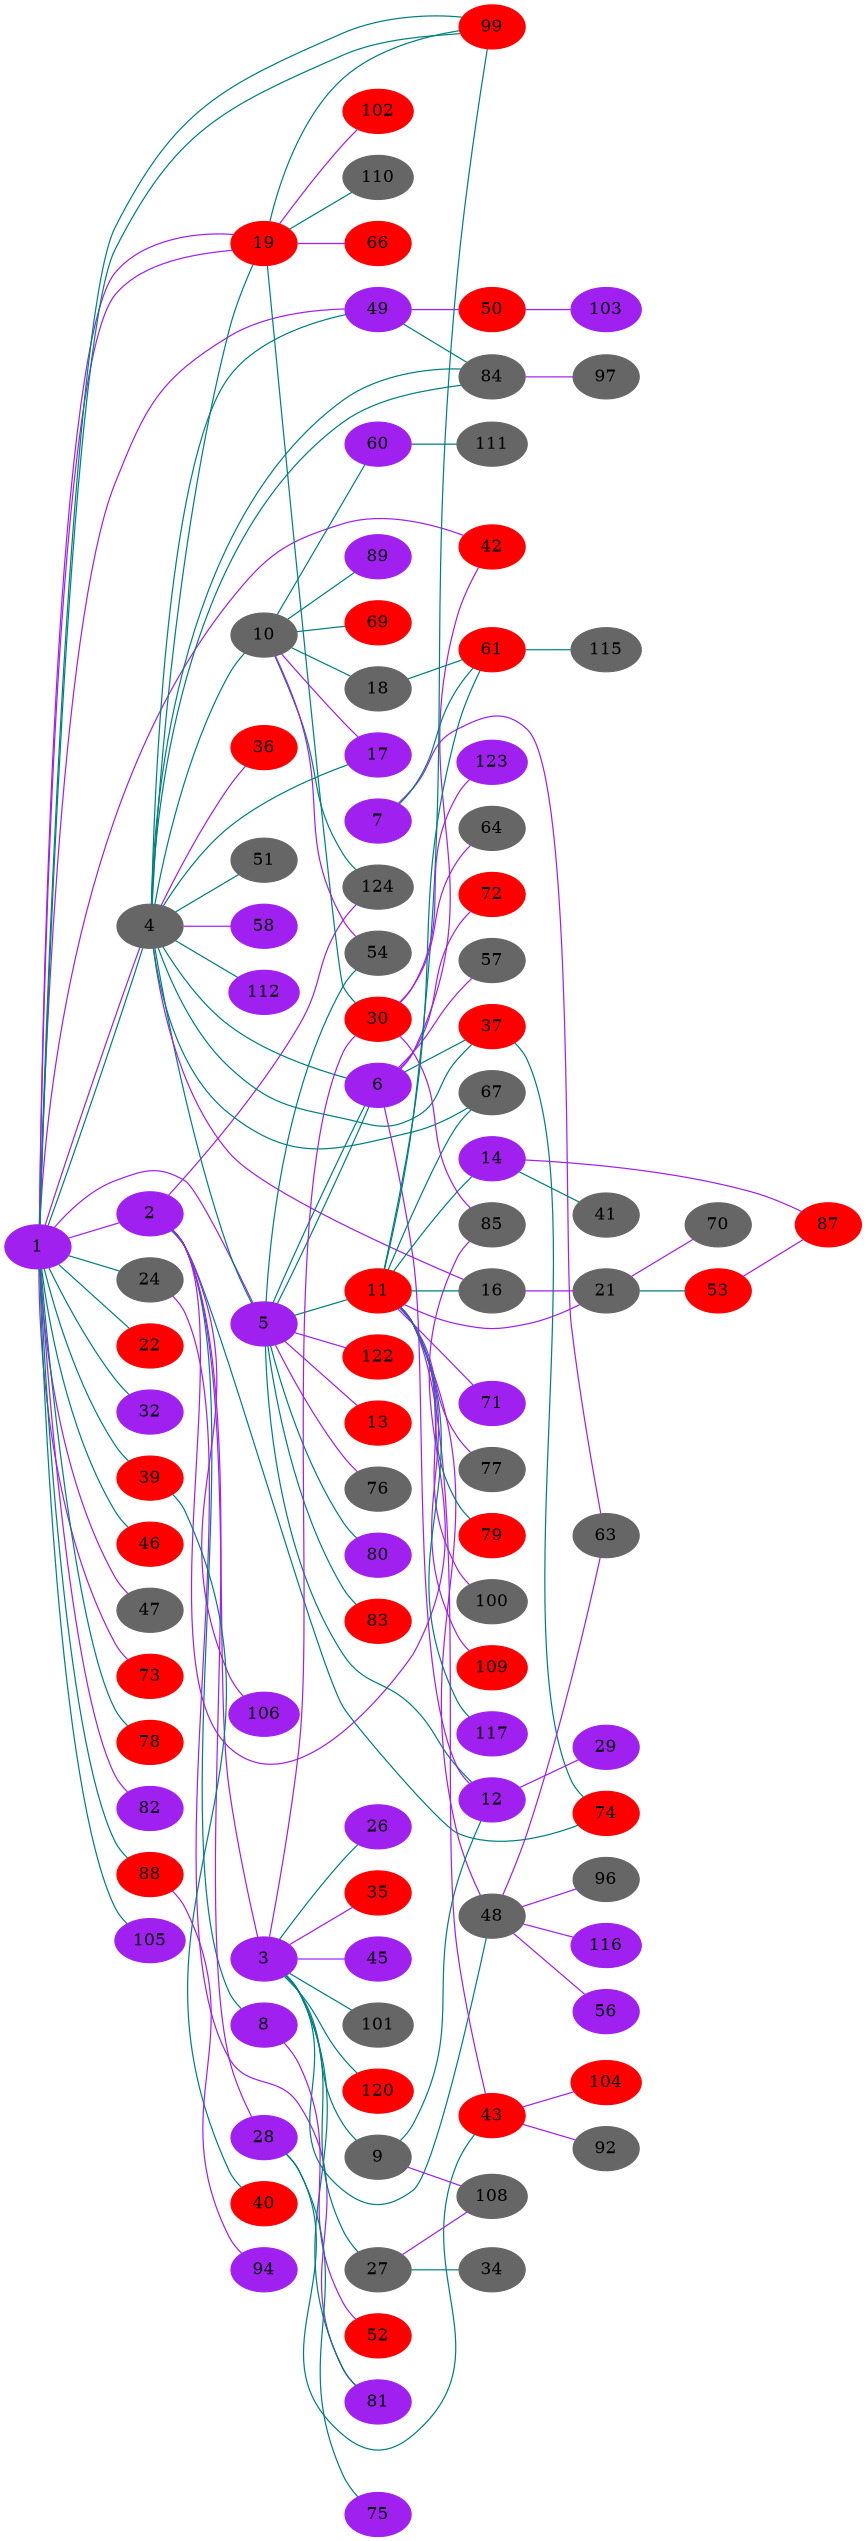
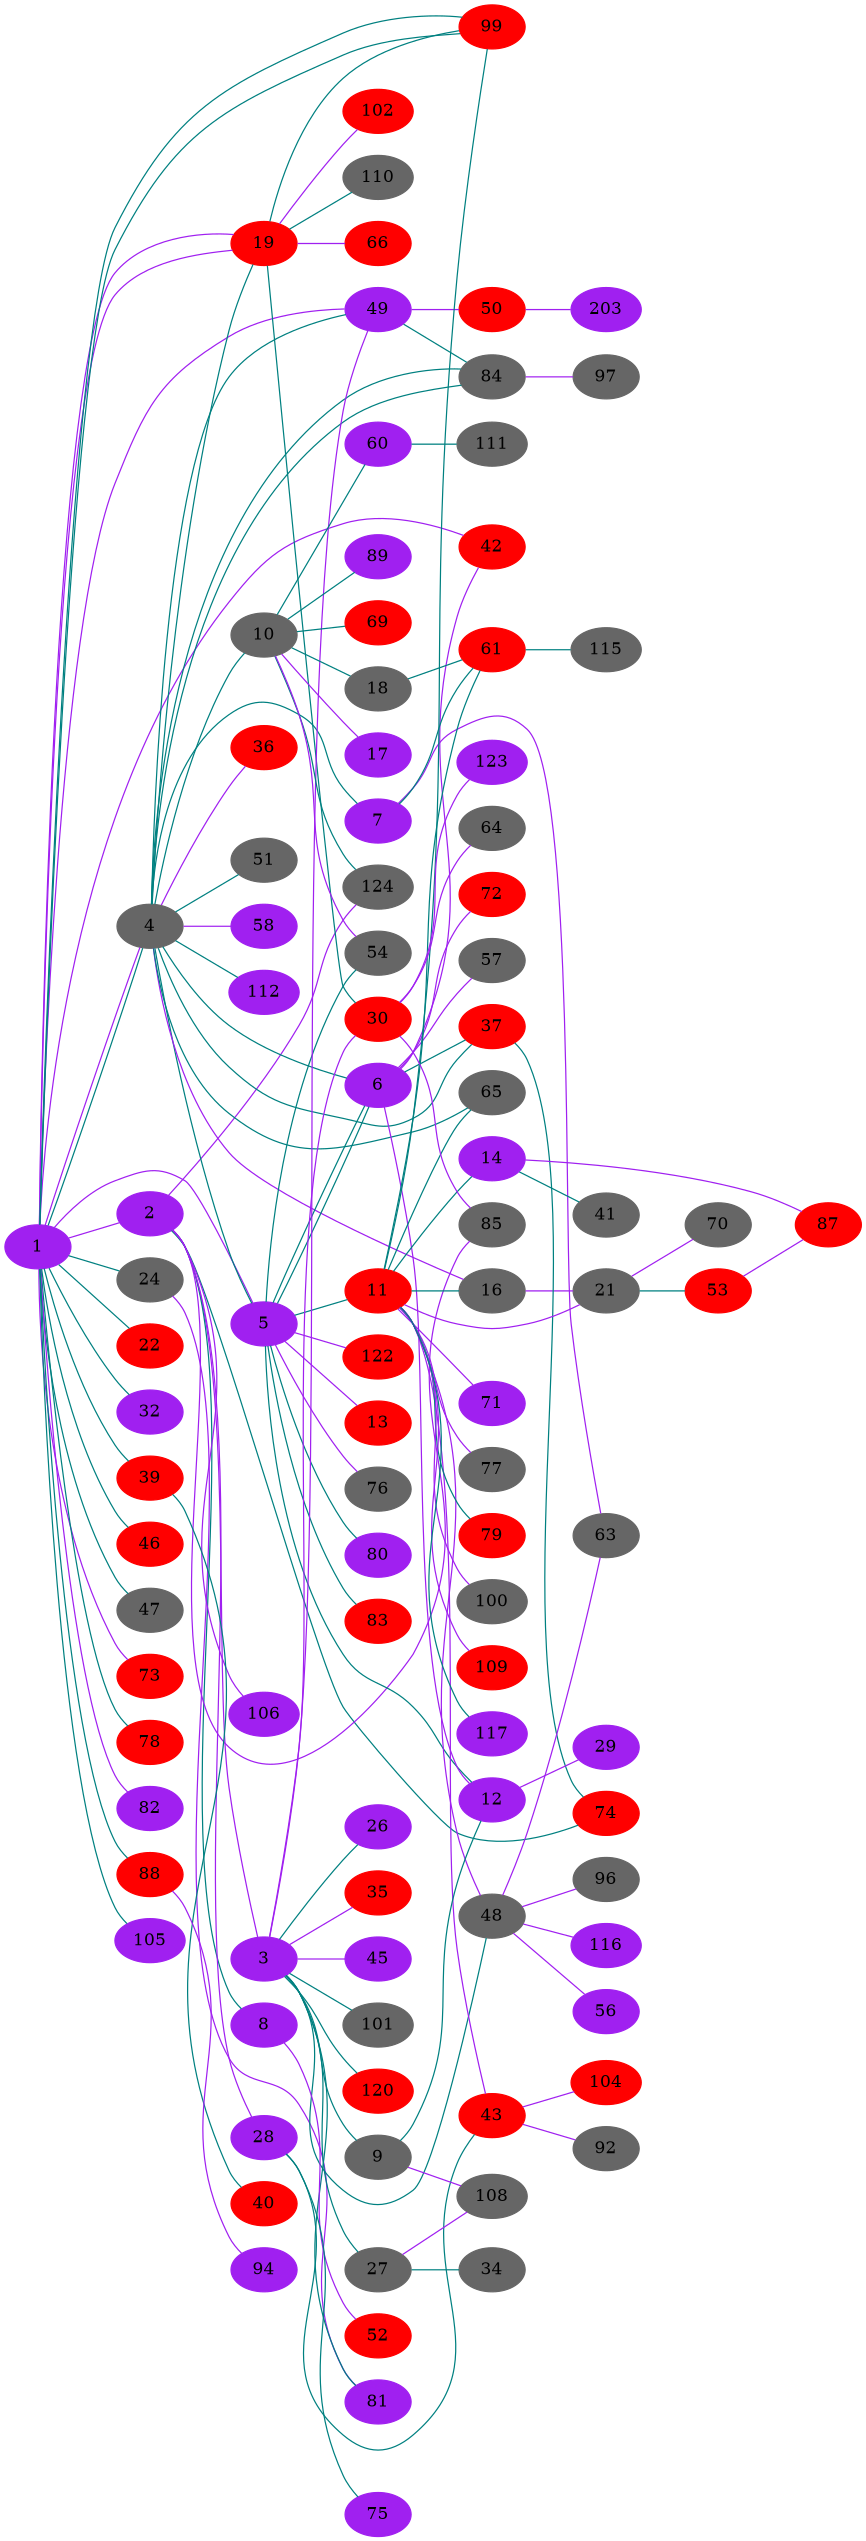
(606, 310) -> (606, 310)
(242, 818) -> (219, 724)
(492, 1093) -> (492, 1093)
none -> (312, 1133)
(70, 1462) -> (70, 1462)
